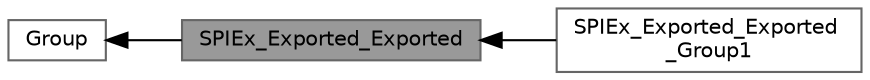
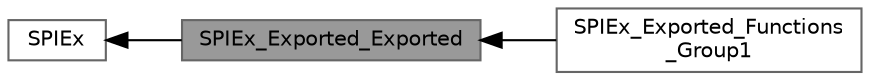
(57, 40) -> (57, 40)
(709, 40) -> (709, 40)
